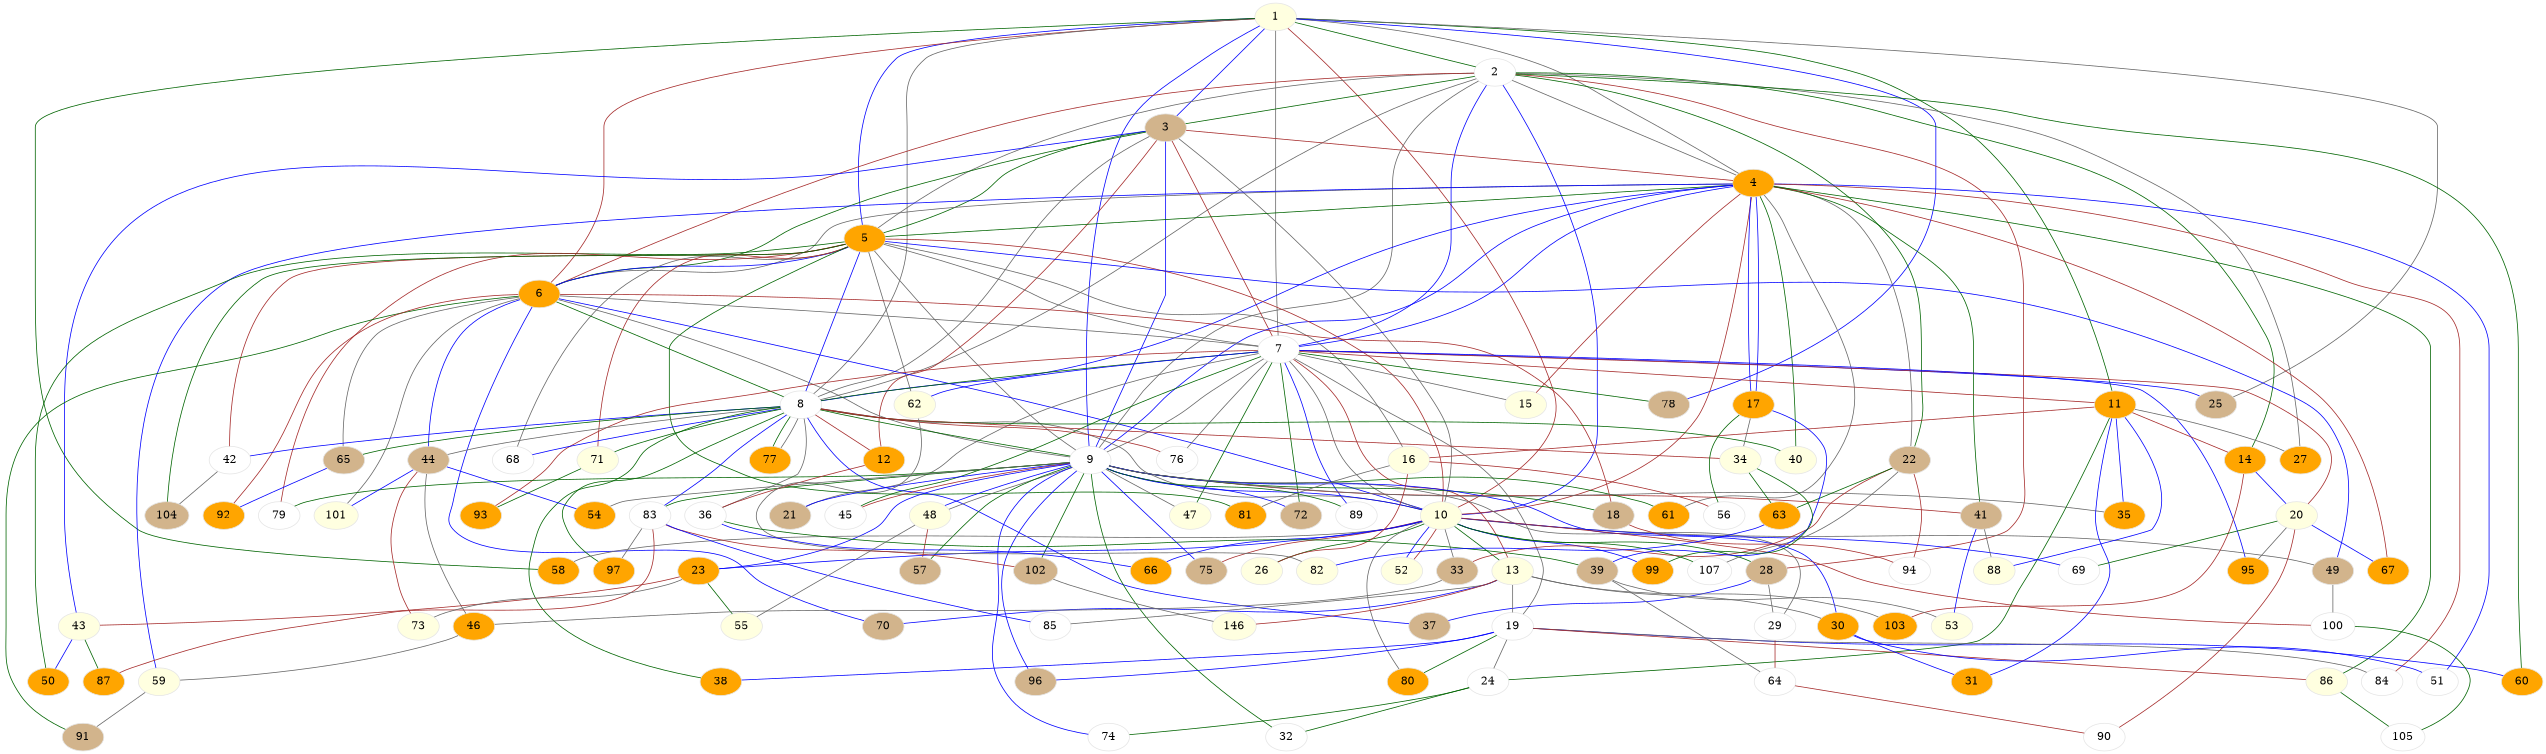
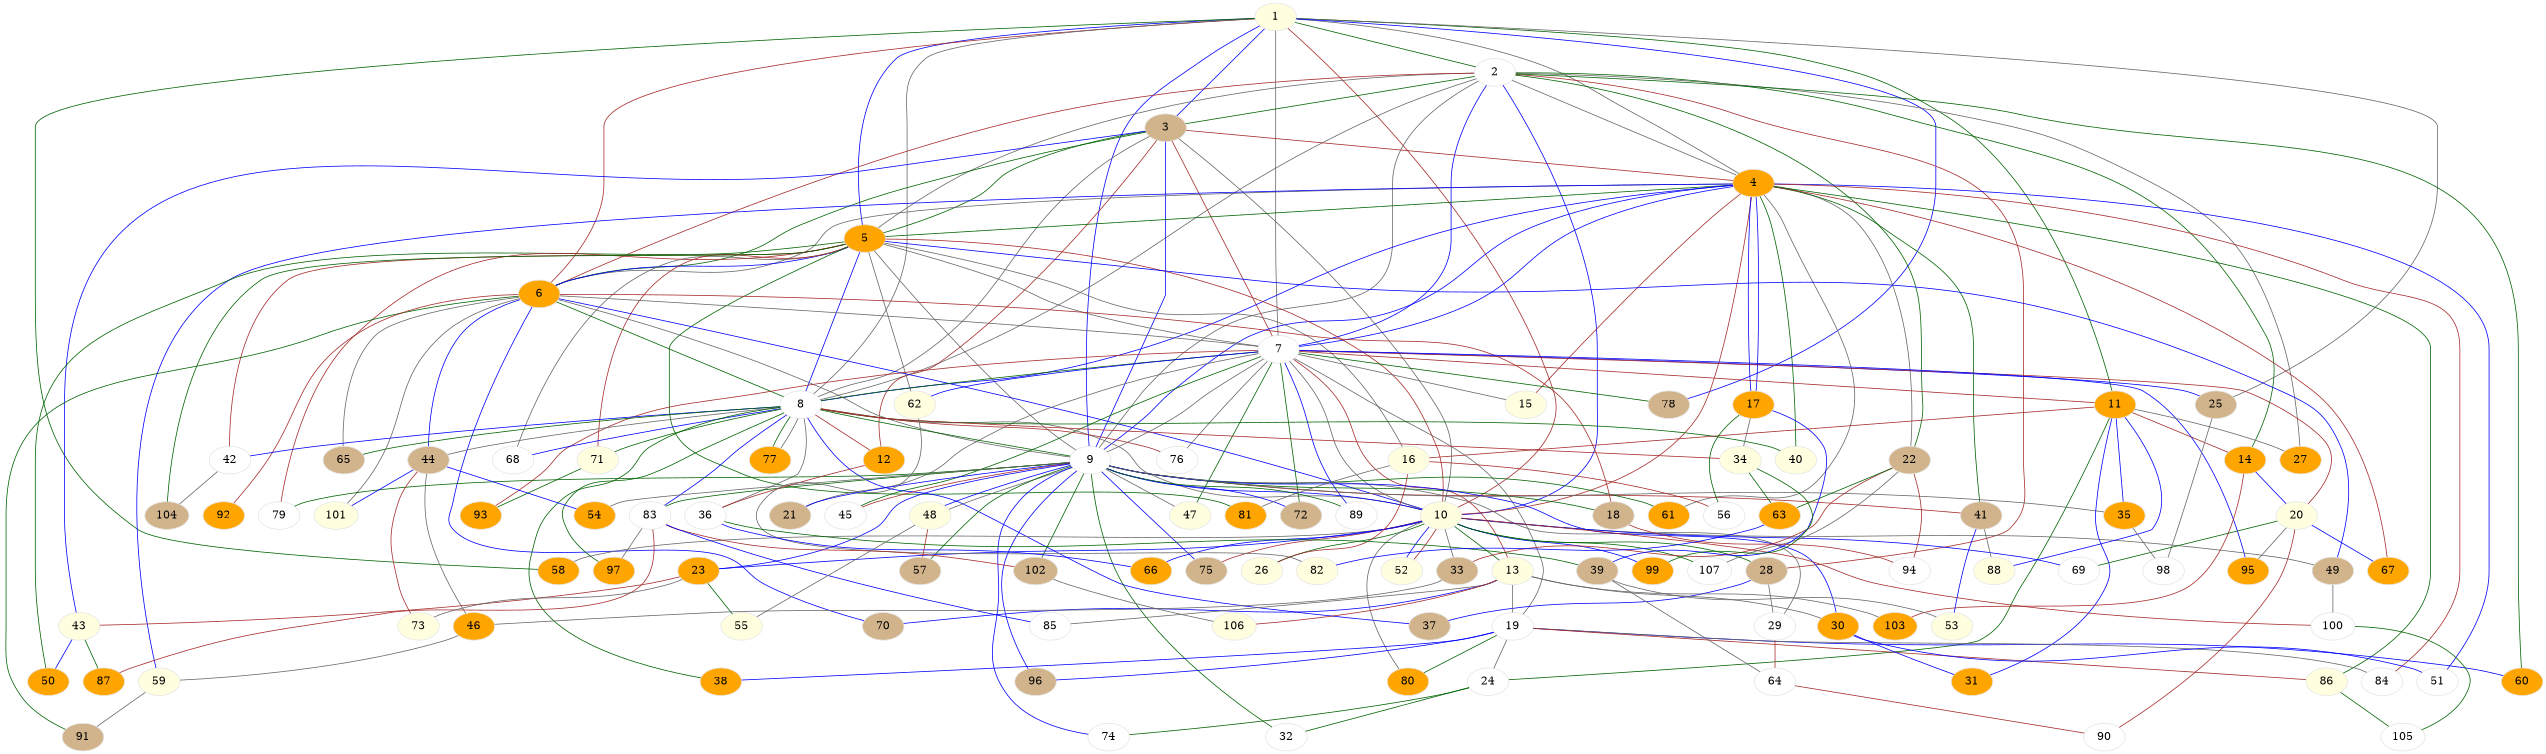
(290, 484) -> none
none -> (2164, 571)
(1234, 626) -> (1234, 626)
